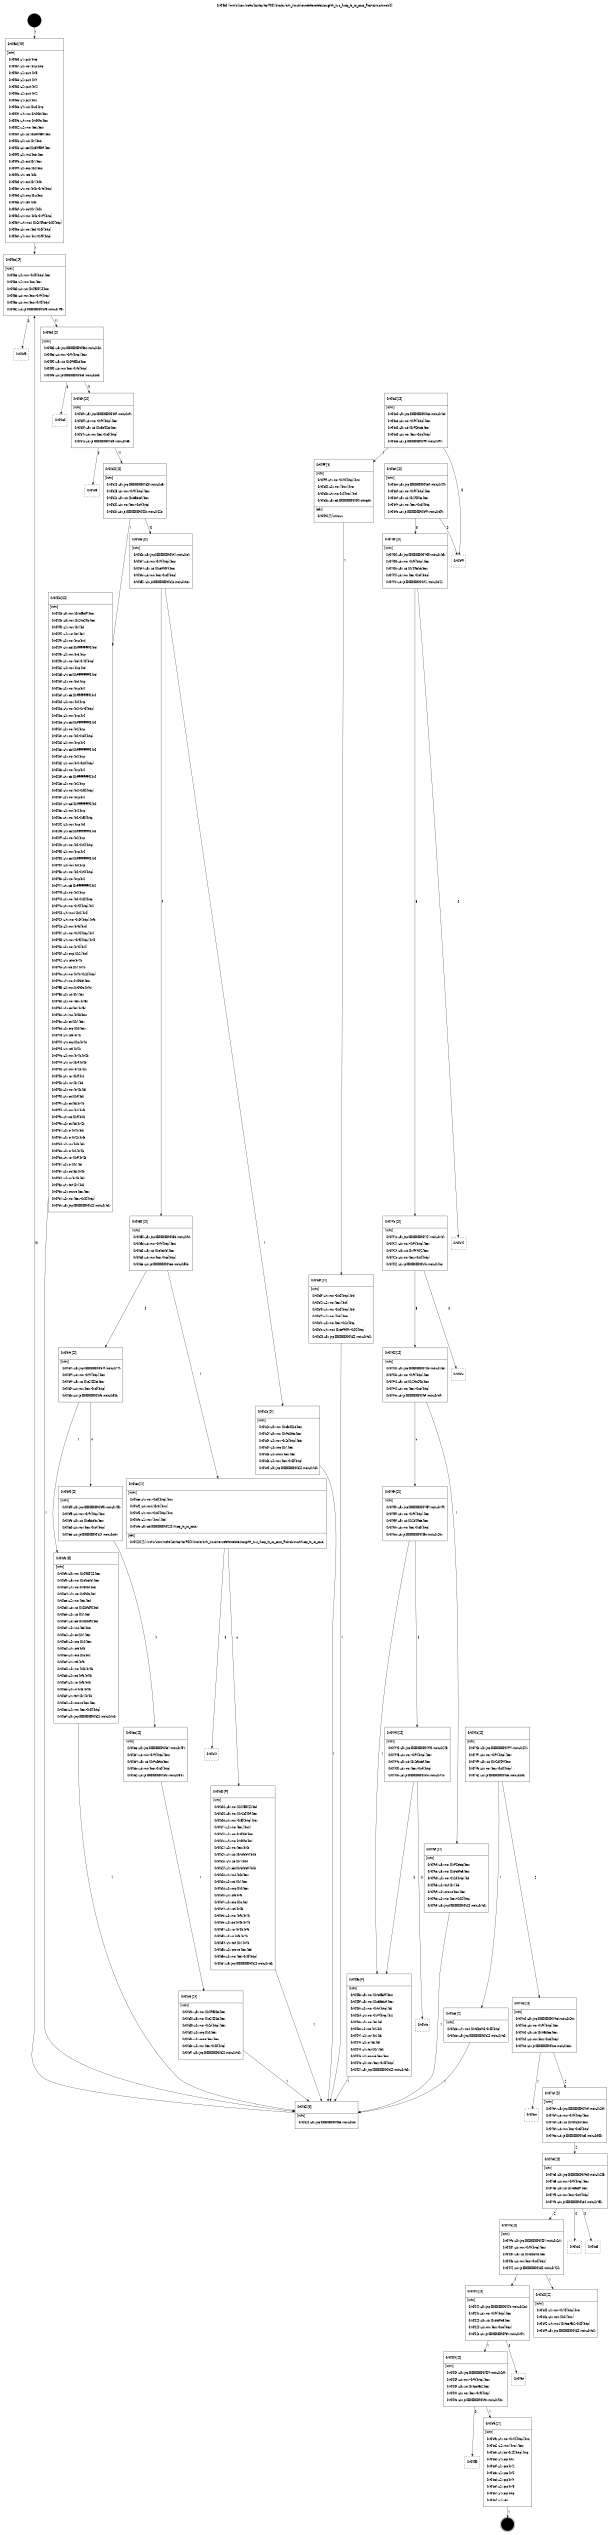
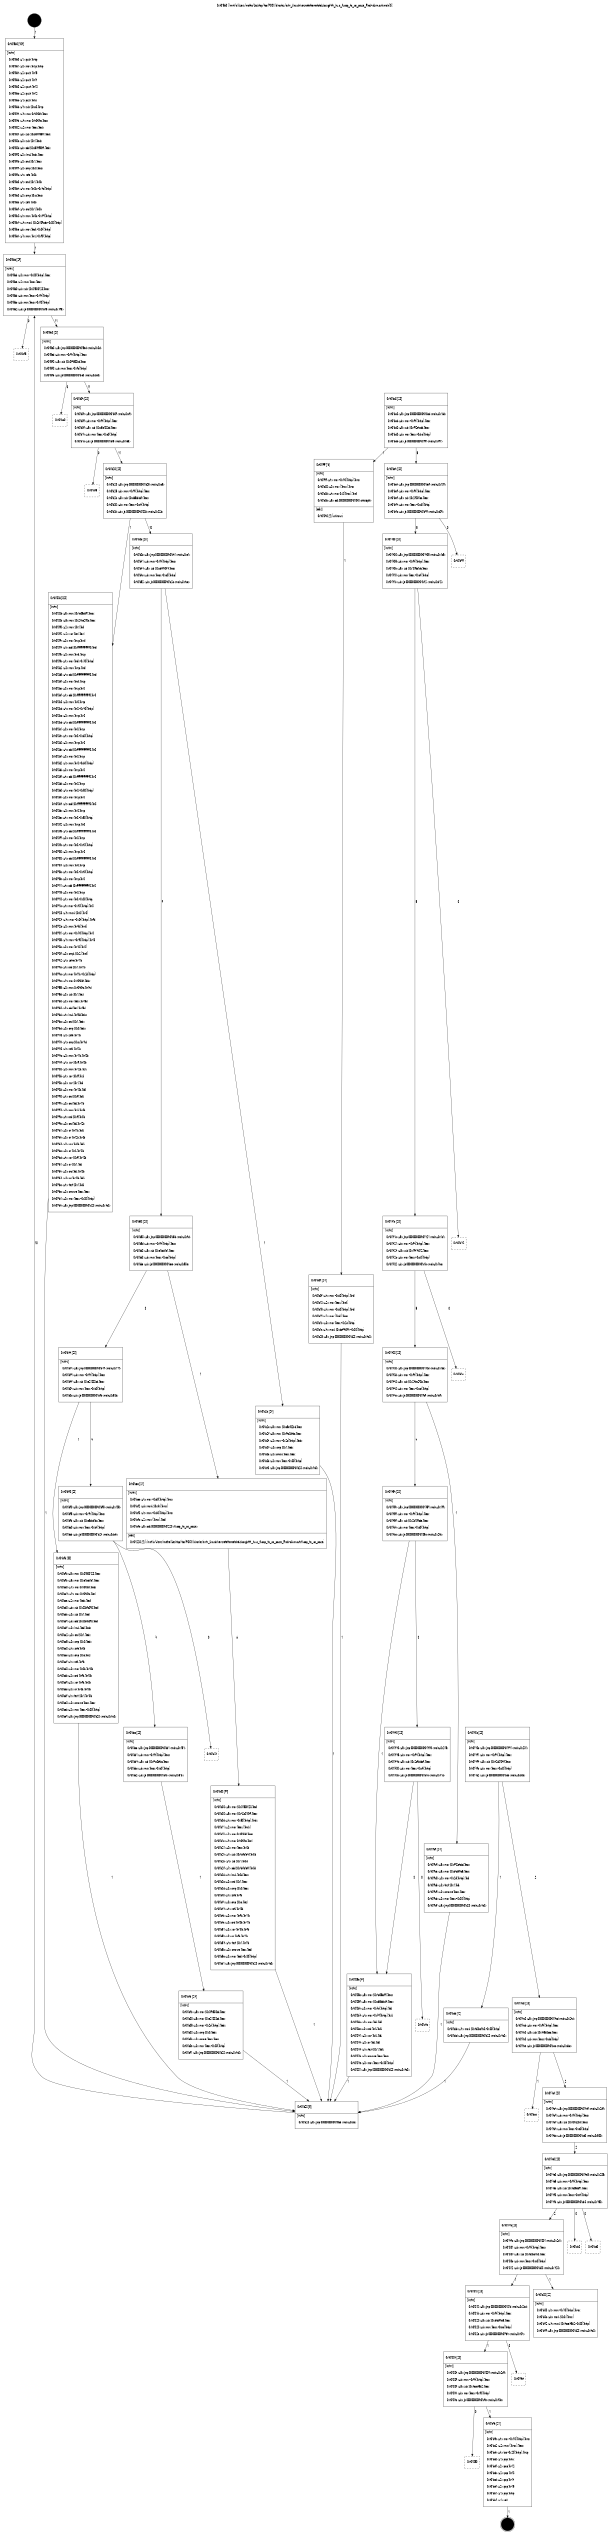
(459, 499) -> (416, 455)
(218, 1647) -> (188, 1623)
